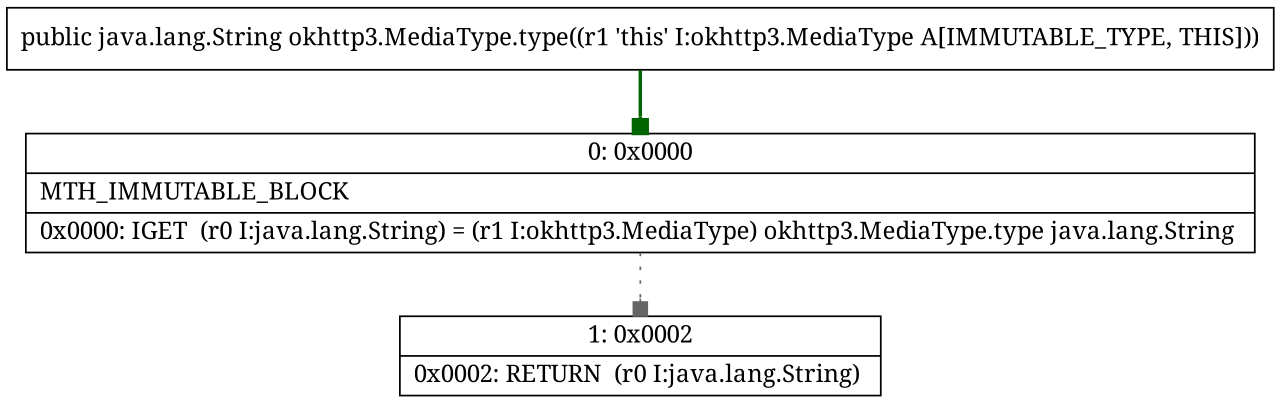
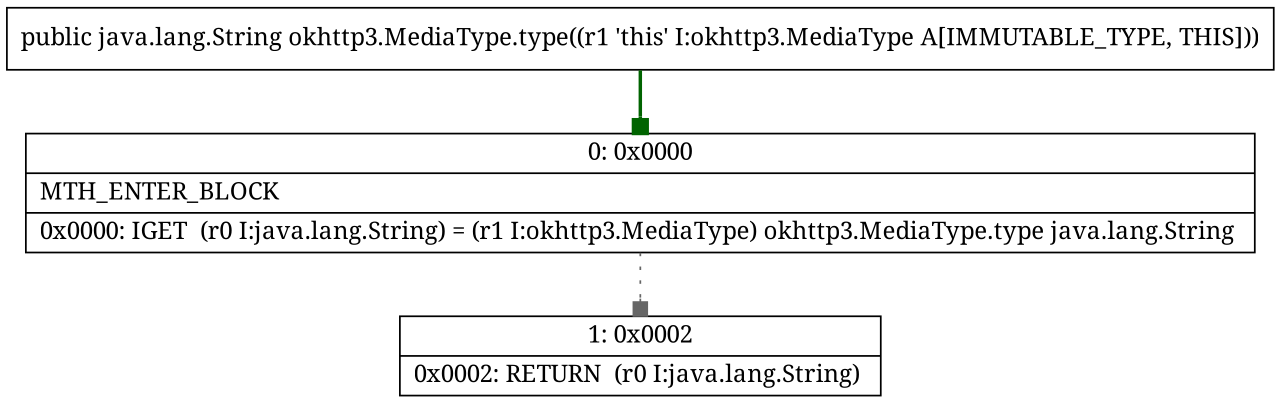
(195, 192) -> (159, 192)
